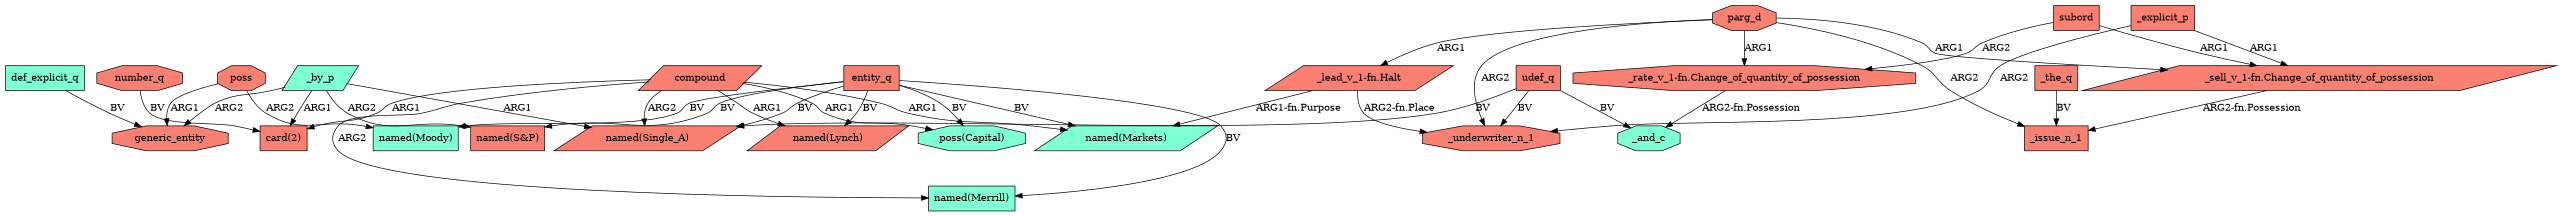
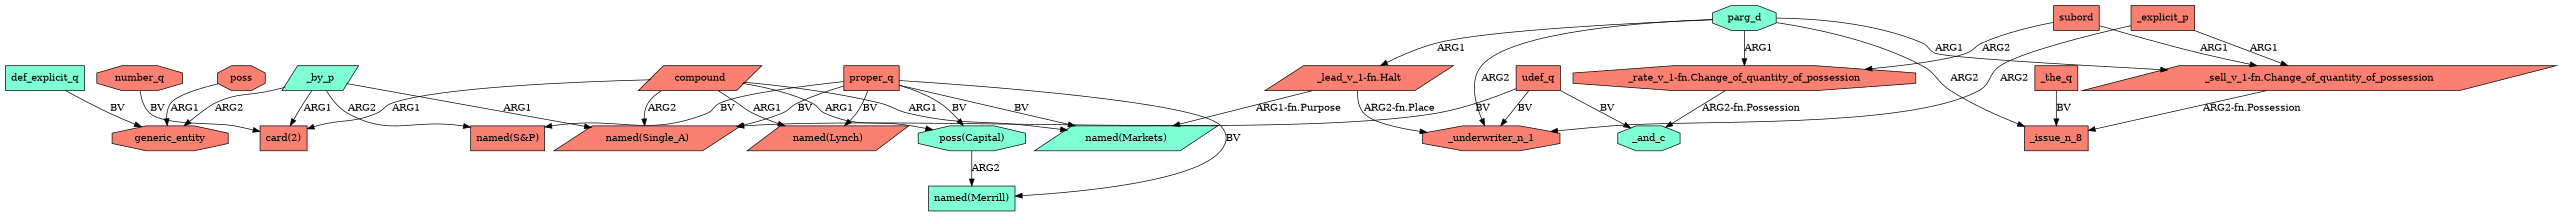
(1744, 18) -> (1744, 18)
(872, 78) -> (872, 78)
(416, 138) -> none
(2056, 138) -> (2056, 138)
(456, 179) -> (972, 165)
